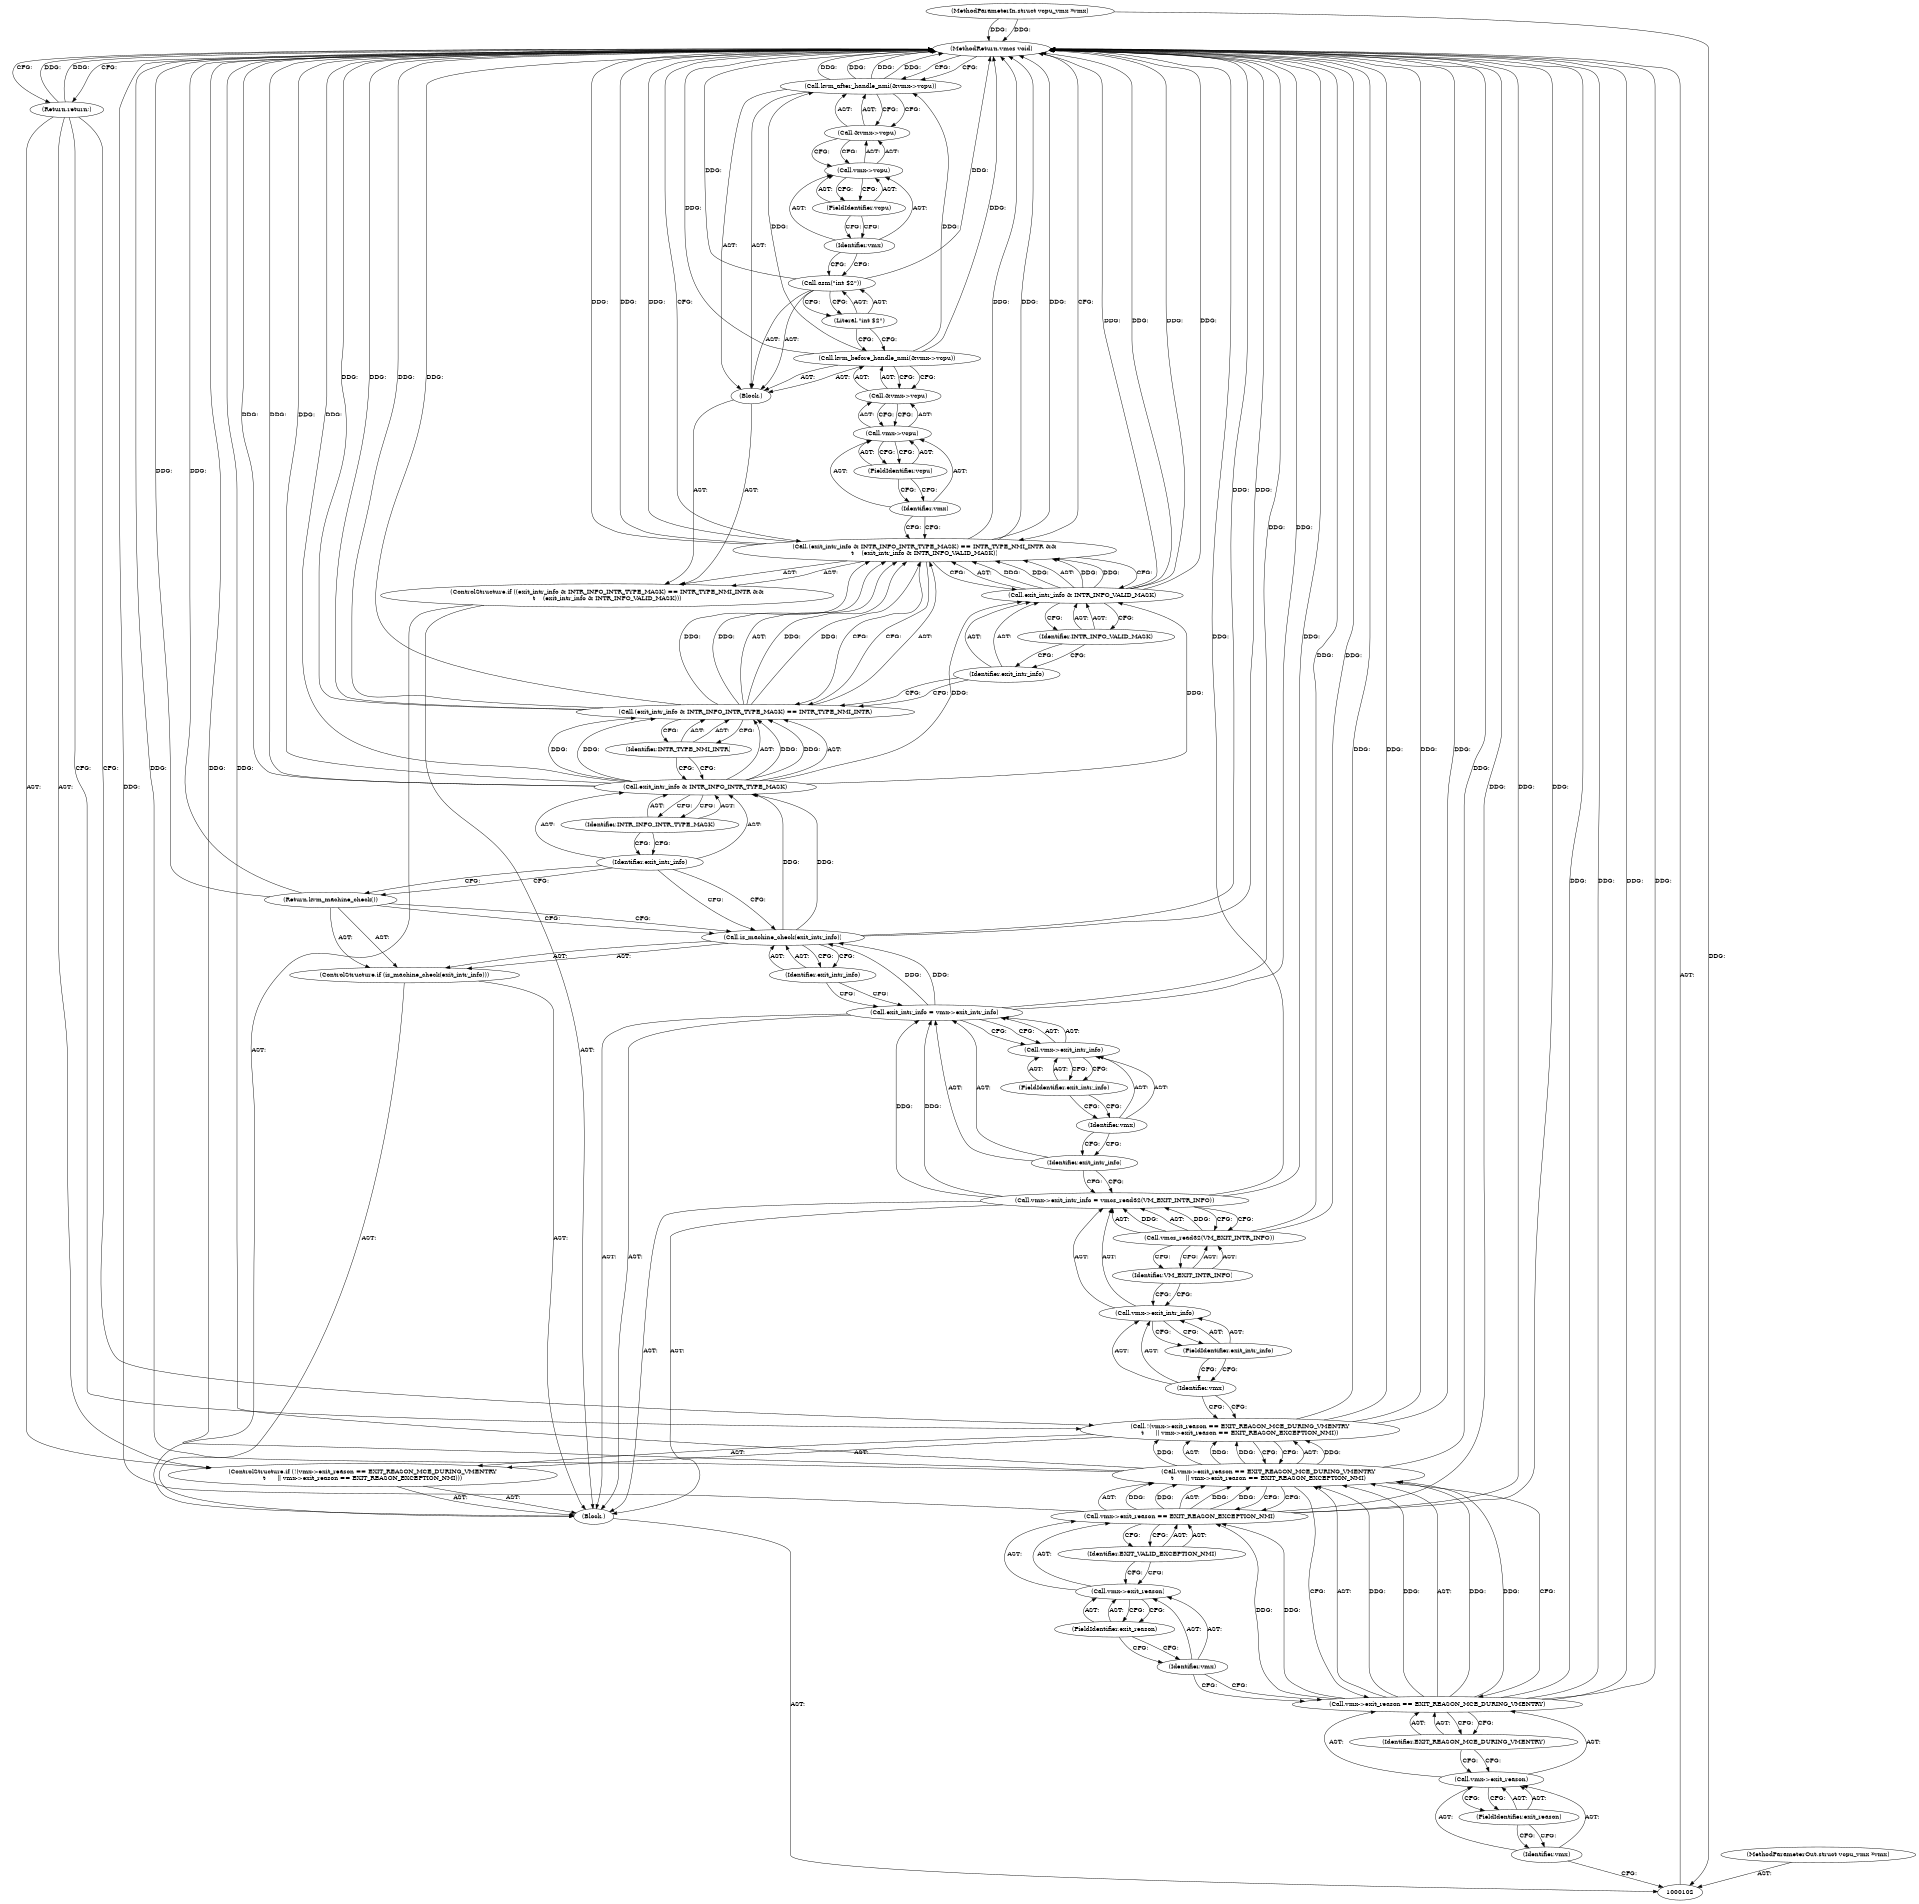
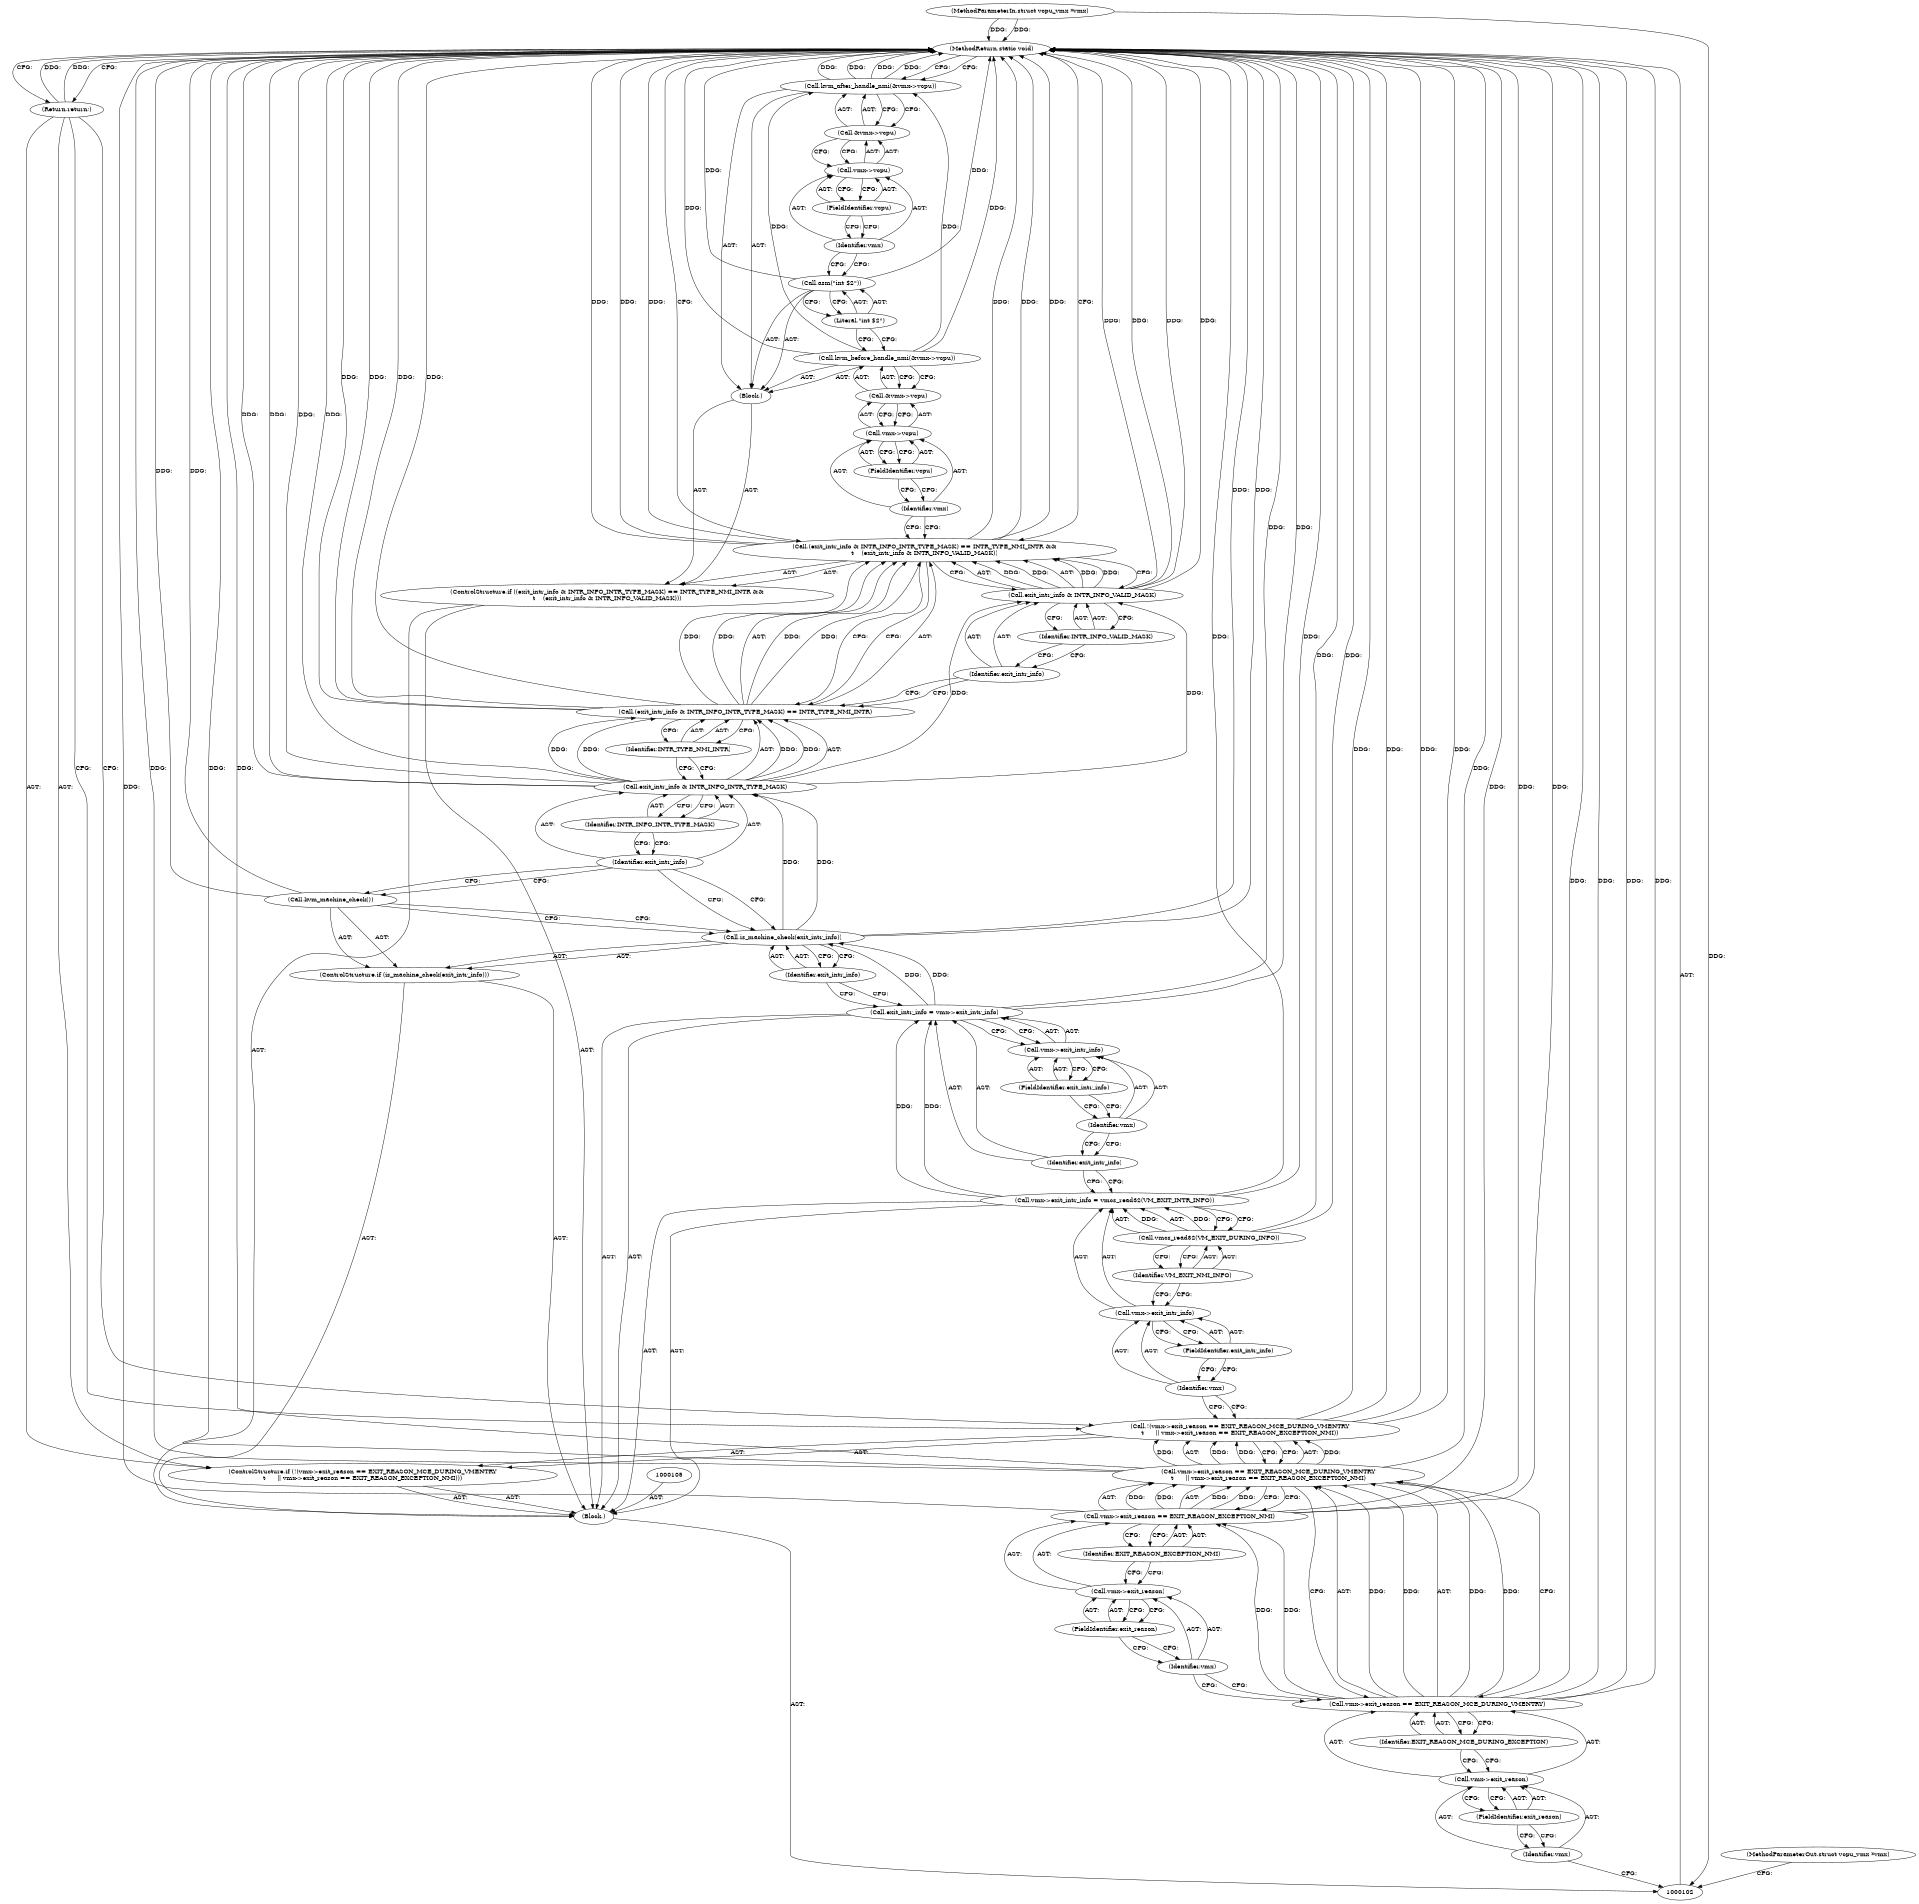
(992, 49) -> (992, 49)
(331, 900) -> (331, 900)
(1209, 1238) -> (1209, 1238)
(1183, 1276) -> (1183, 1276)
none -> (669, 1475)
(1152, 1554) -> (1152, 1554)
(1464, 1742) -> (1464, 1742)
(1766, 1874) -> (1766, 1874)
